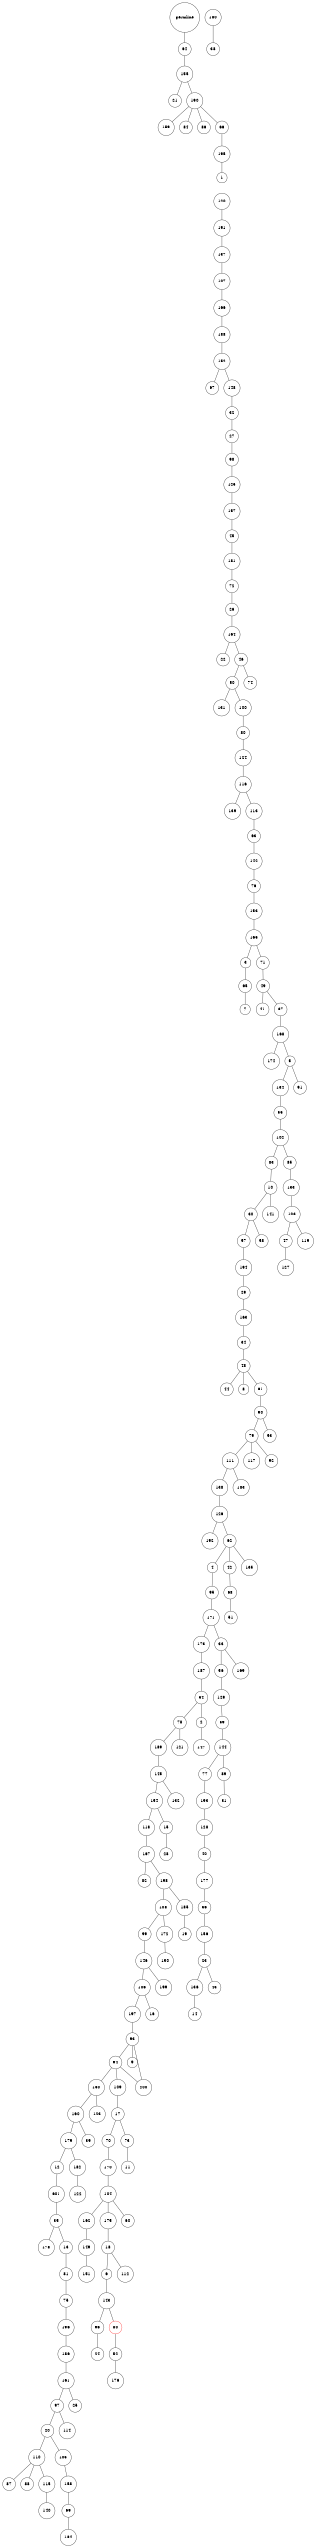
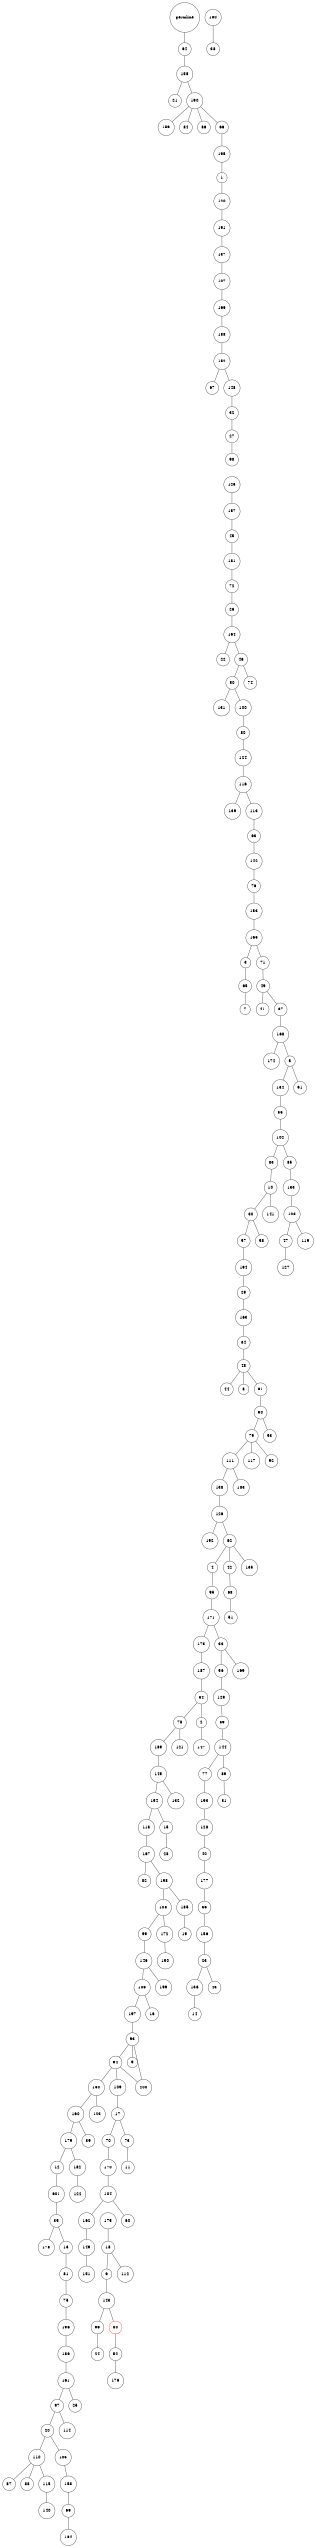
none -> (222, 188)
(232, 471) -> none
(108, 2208) -> none
